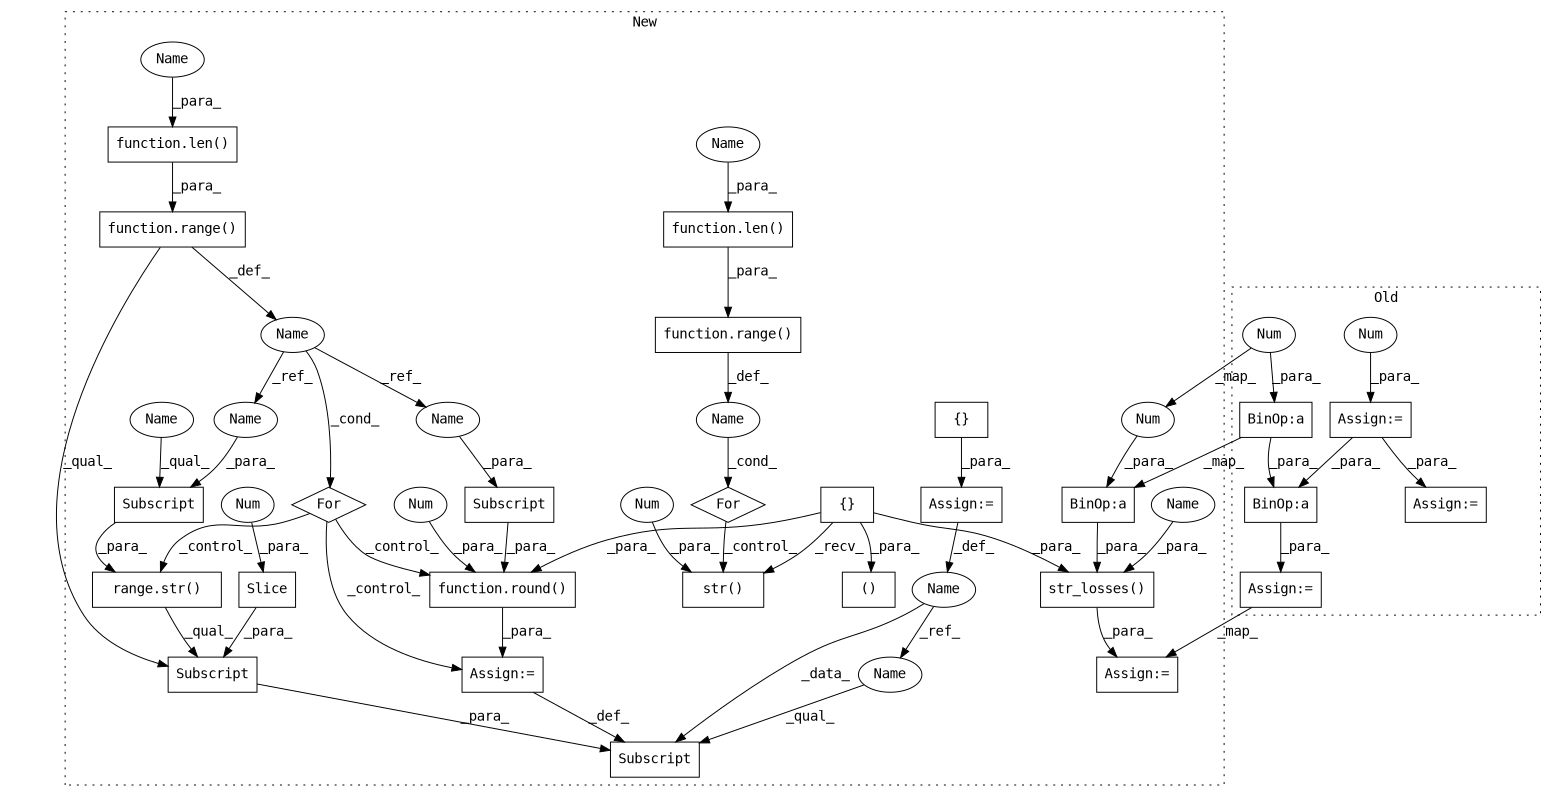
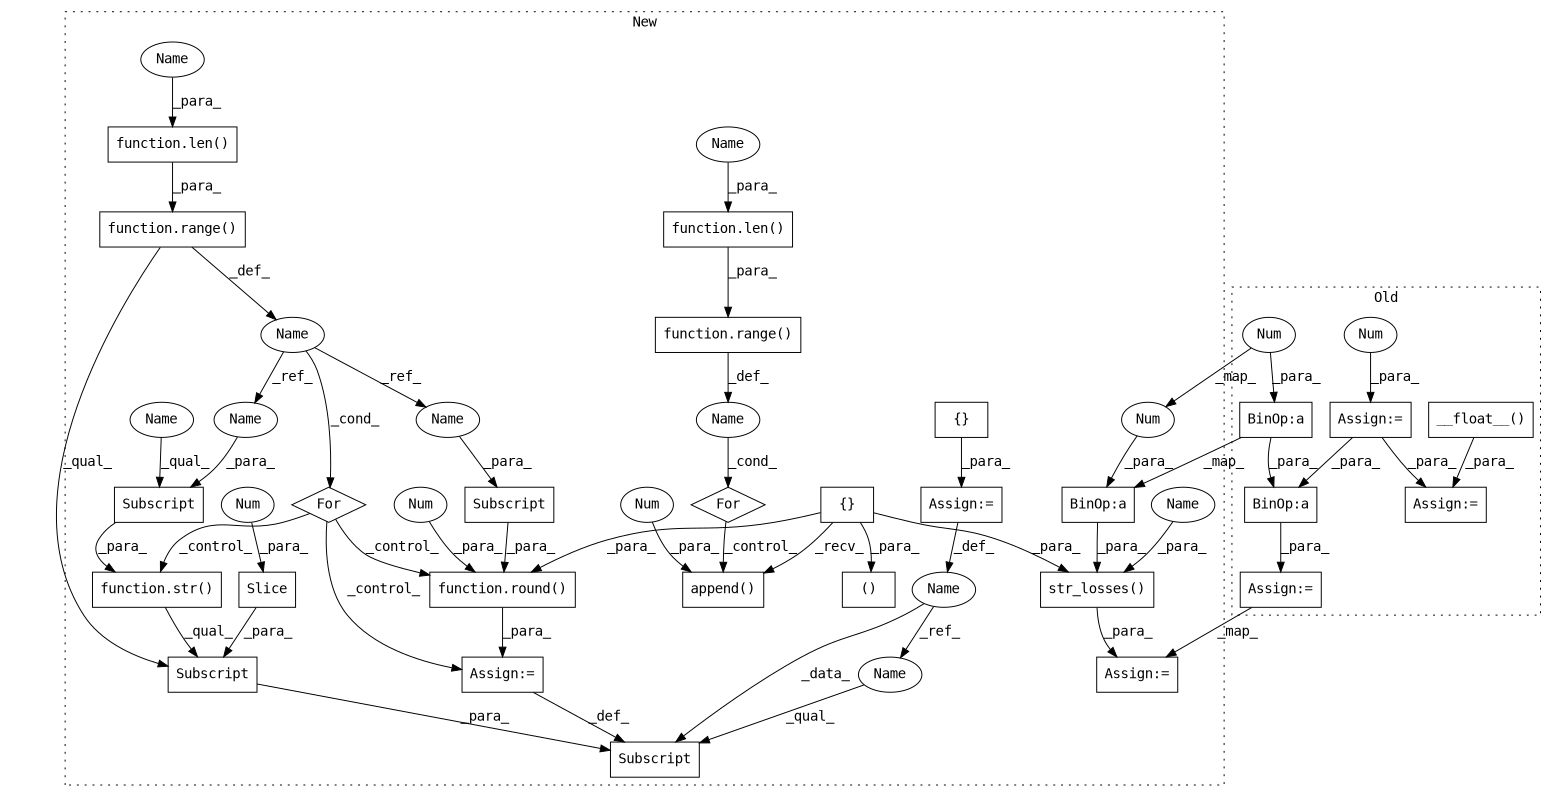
none -> (1481, 420)
(157, 590) -> (157, 590)
(723, 590) -> (723, 590)
